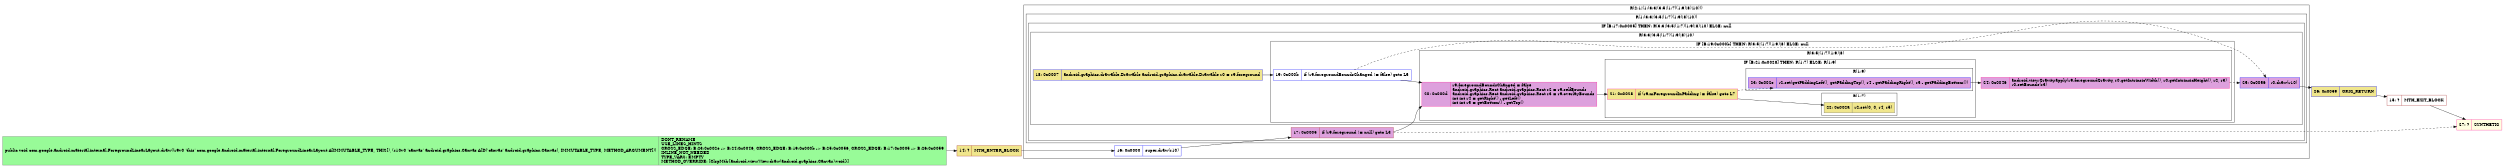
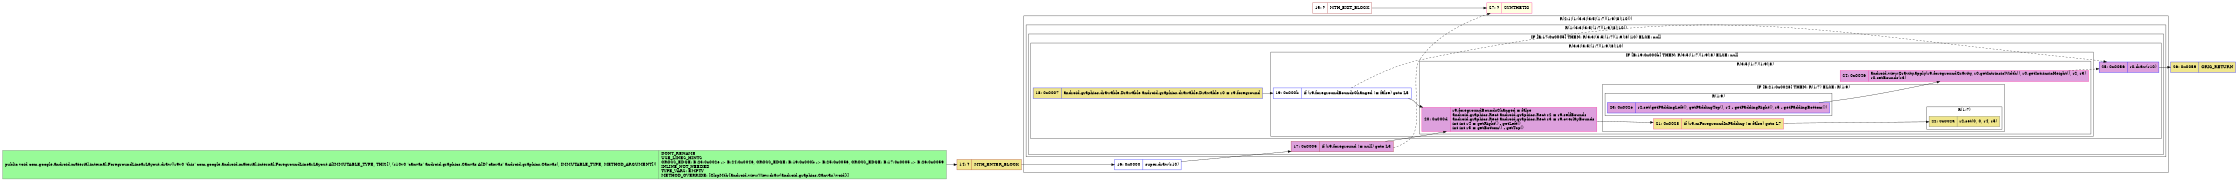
(1759, 89) -> none
(2380, 96) -> none
